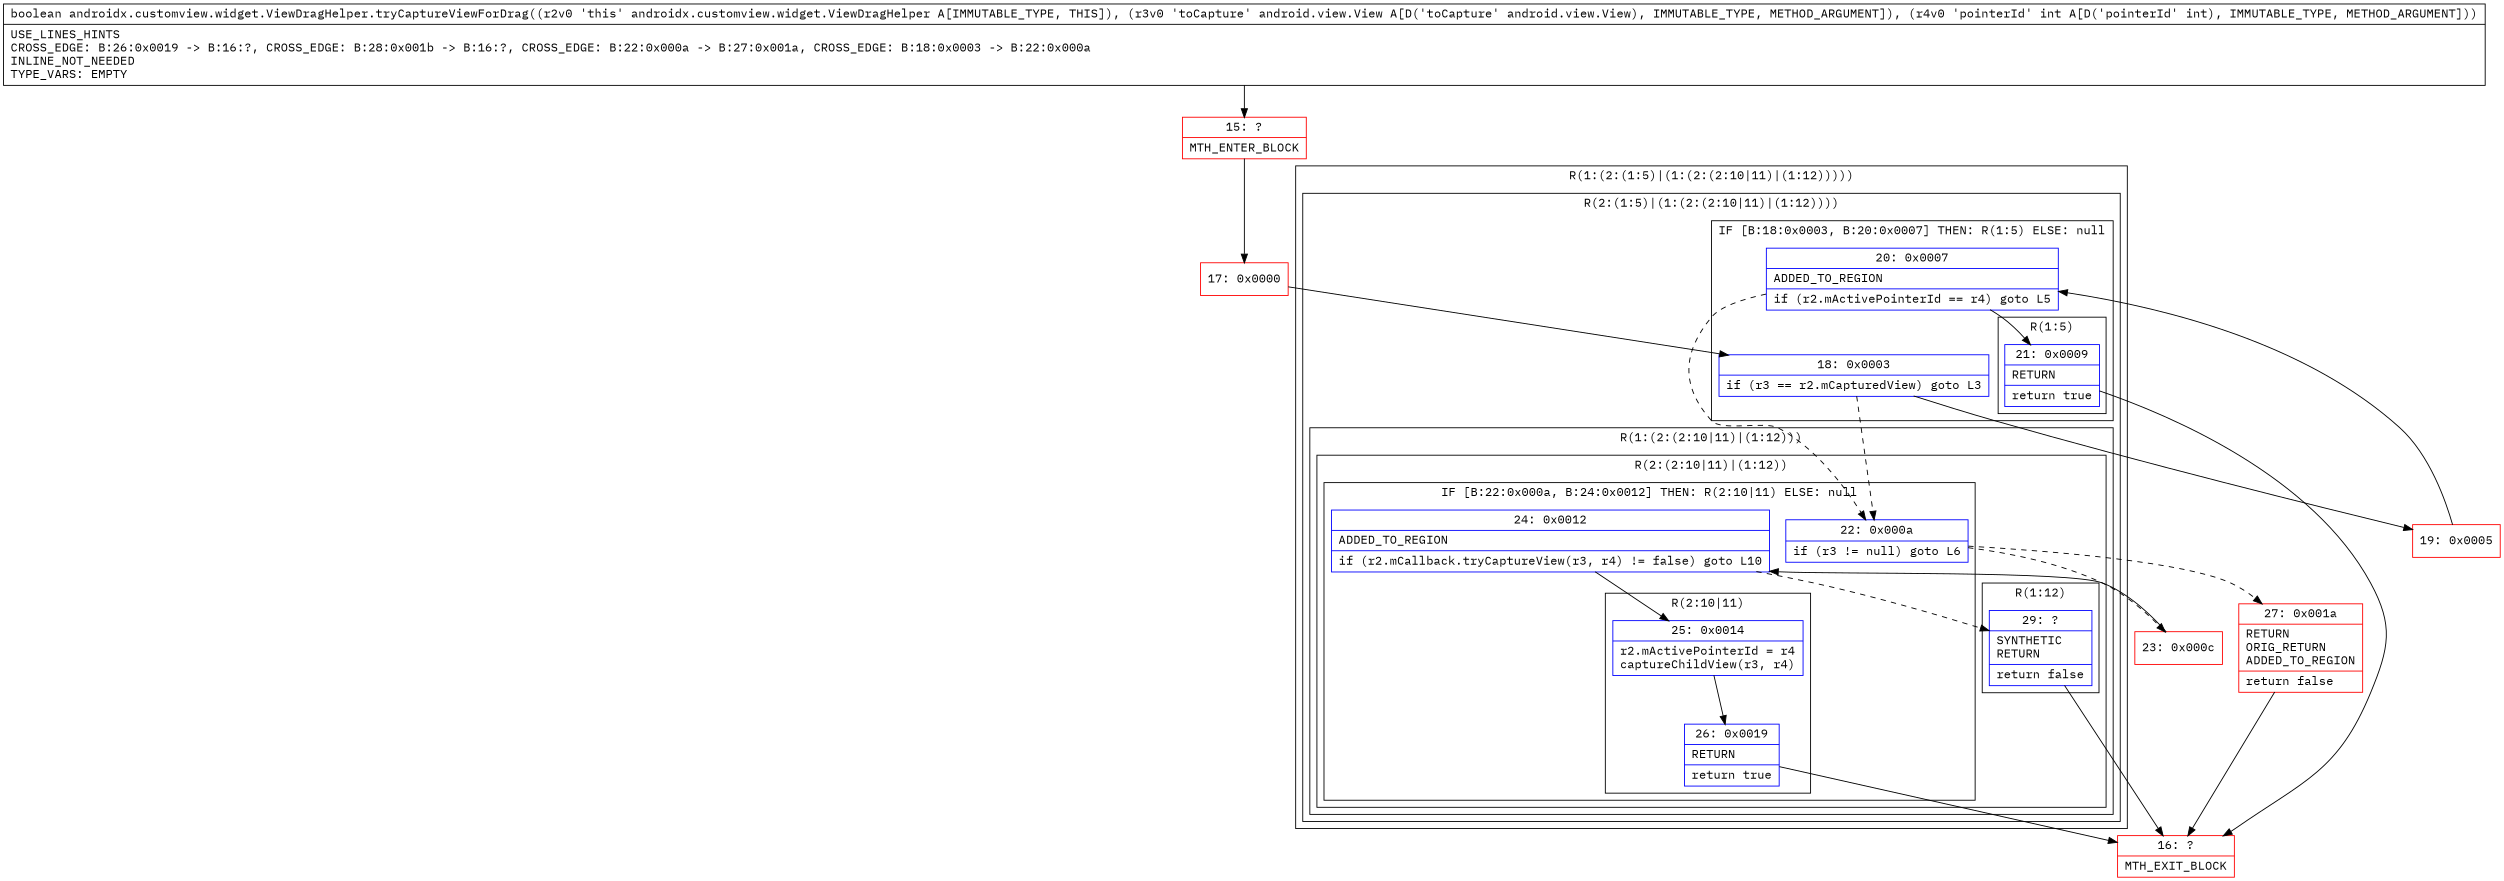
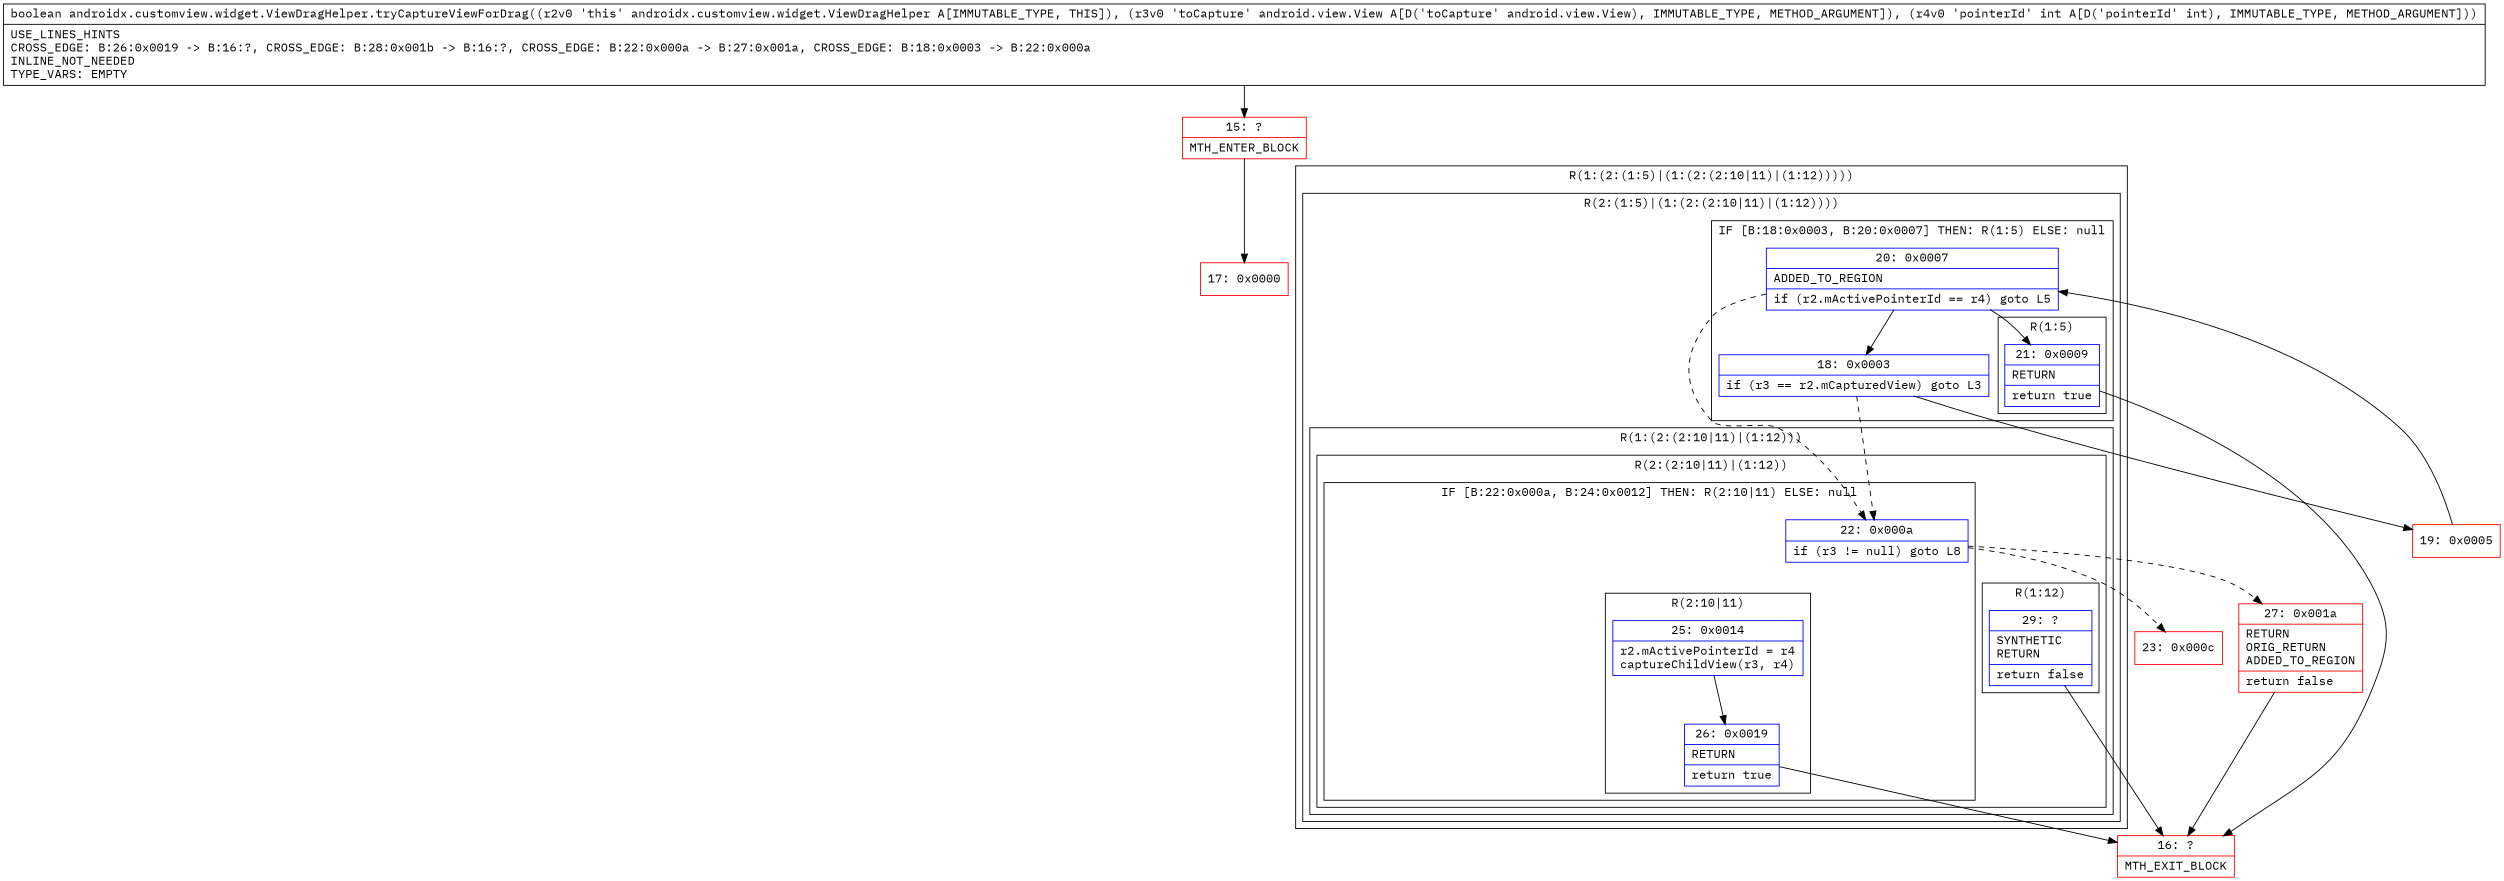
(1504, 320) -> (1882, 328)
(1550, 541) -> none
(1877, 551) -> (1877, 551)
